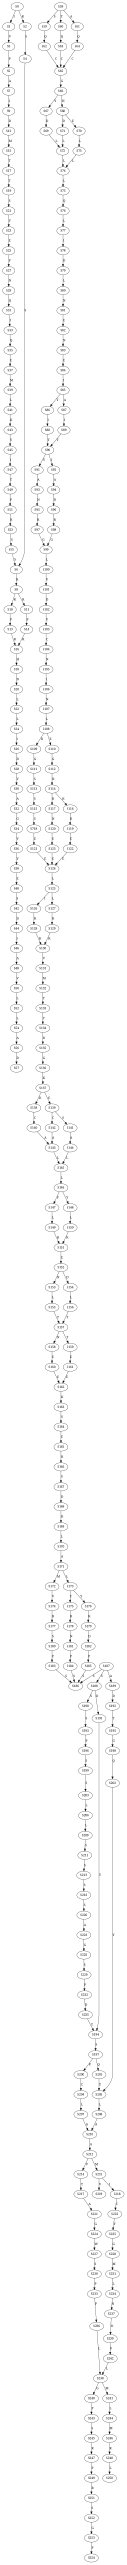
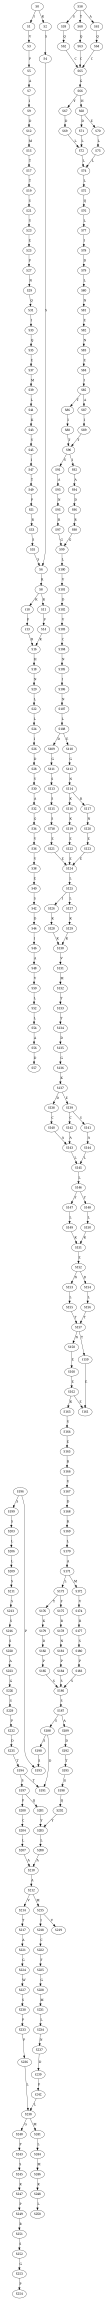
(66, 1376) -> (78, 1401)
(92, 1676) -> (61, 1700)
(85, 1740) -> (25, 1632)
(99, 1876) -> (30, 1780)
